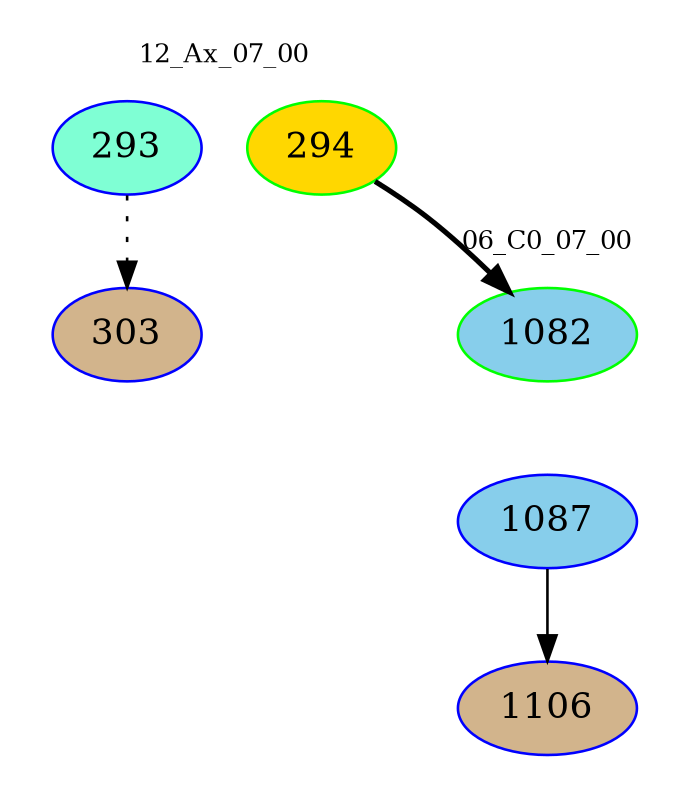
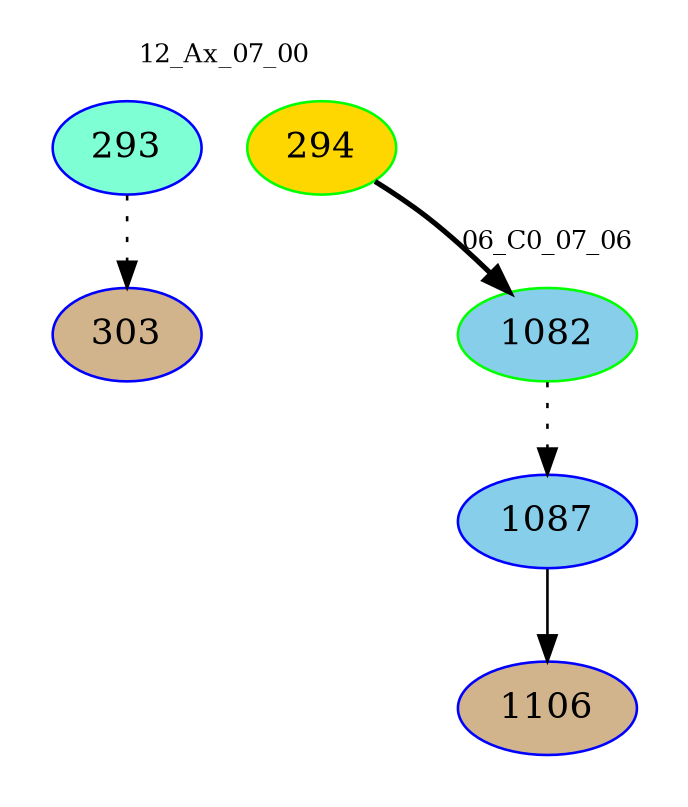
(547, 243) -> (547, 243)
none -> (547, 415)
